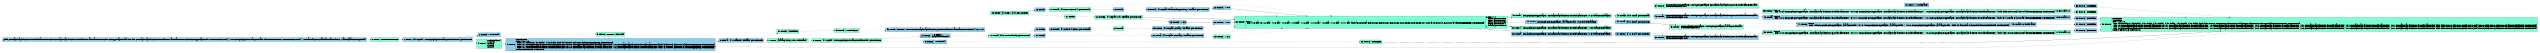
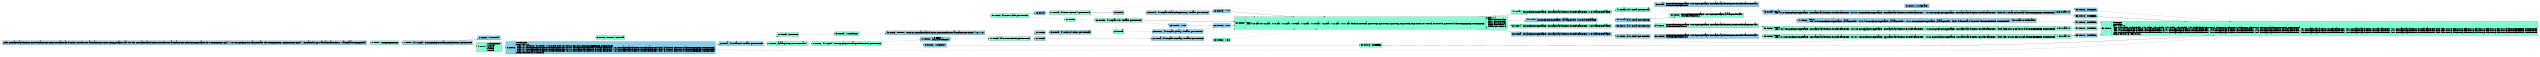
none -> (1633, 26)
